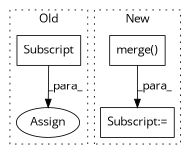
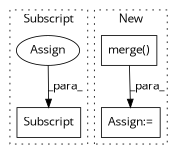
(49, 19) -> (49, 19)
(48, 82) -> (48, 82)
(137, 123) -> (131, 123)
